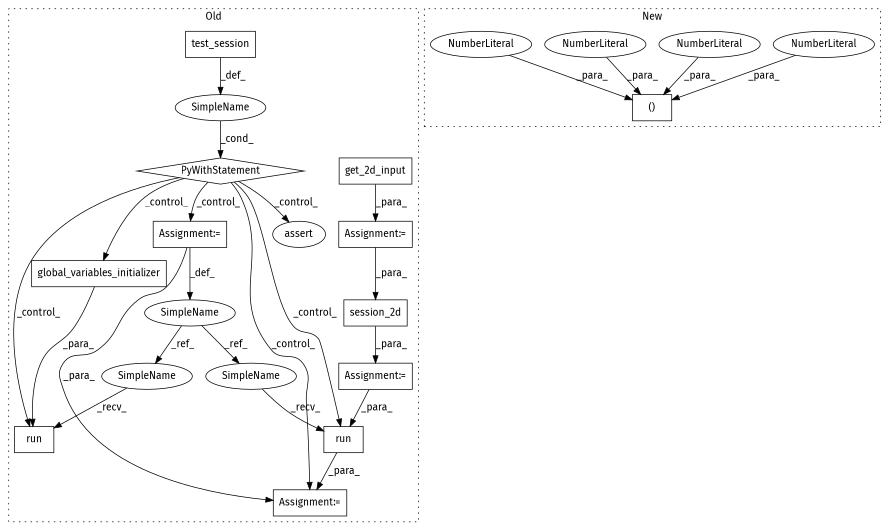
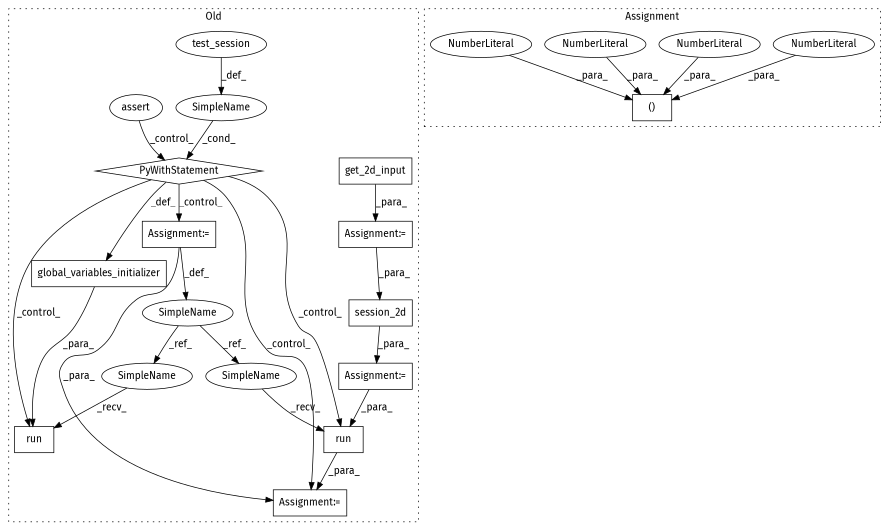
(652, 17) -> (652, 17)
(221, 44) -> (221, 44)
(263, 197) -> (147, 139)
(167, 203) -> (163, 203)
